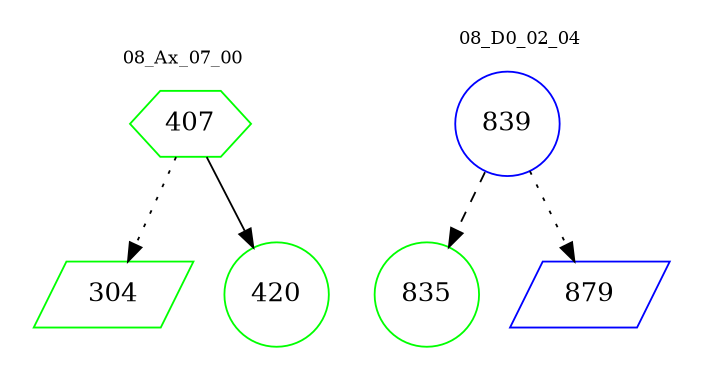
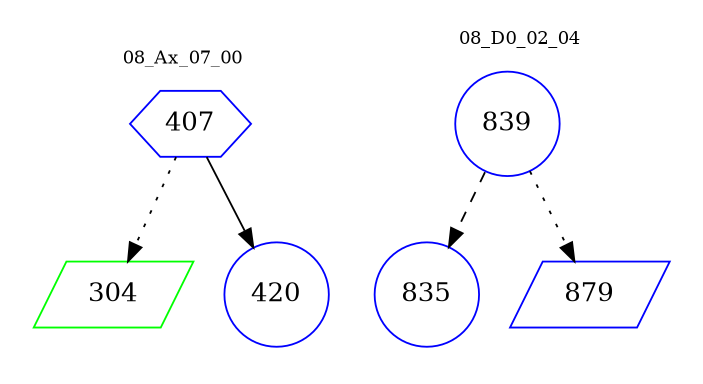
(191, 124) -> (191, 124)
(277, 295) -> (277, 295)
(427, 295) -> (427, 295)
